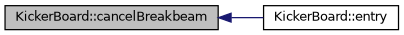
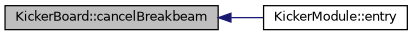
(331, 18) -> (335, 18)
